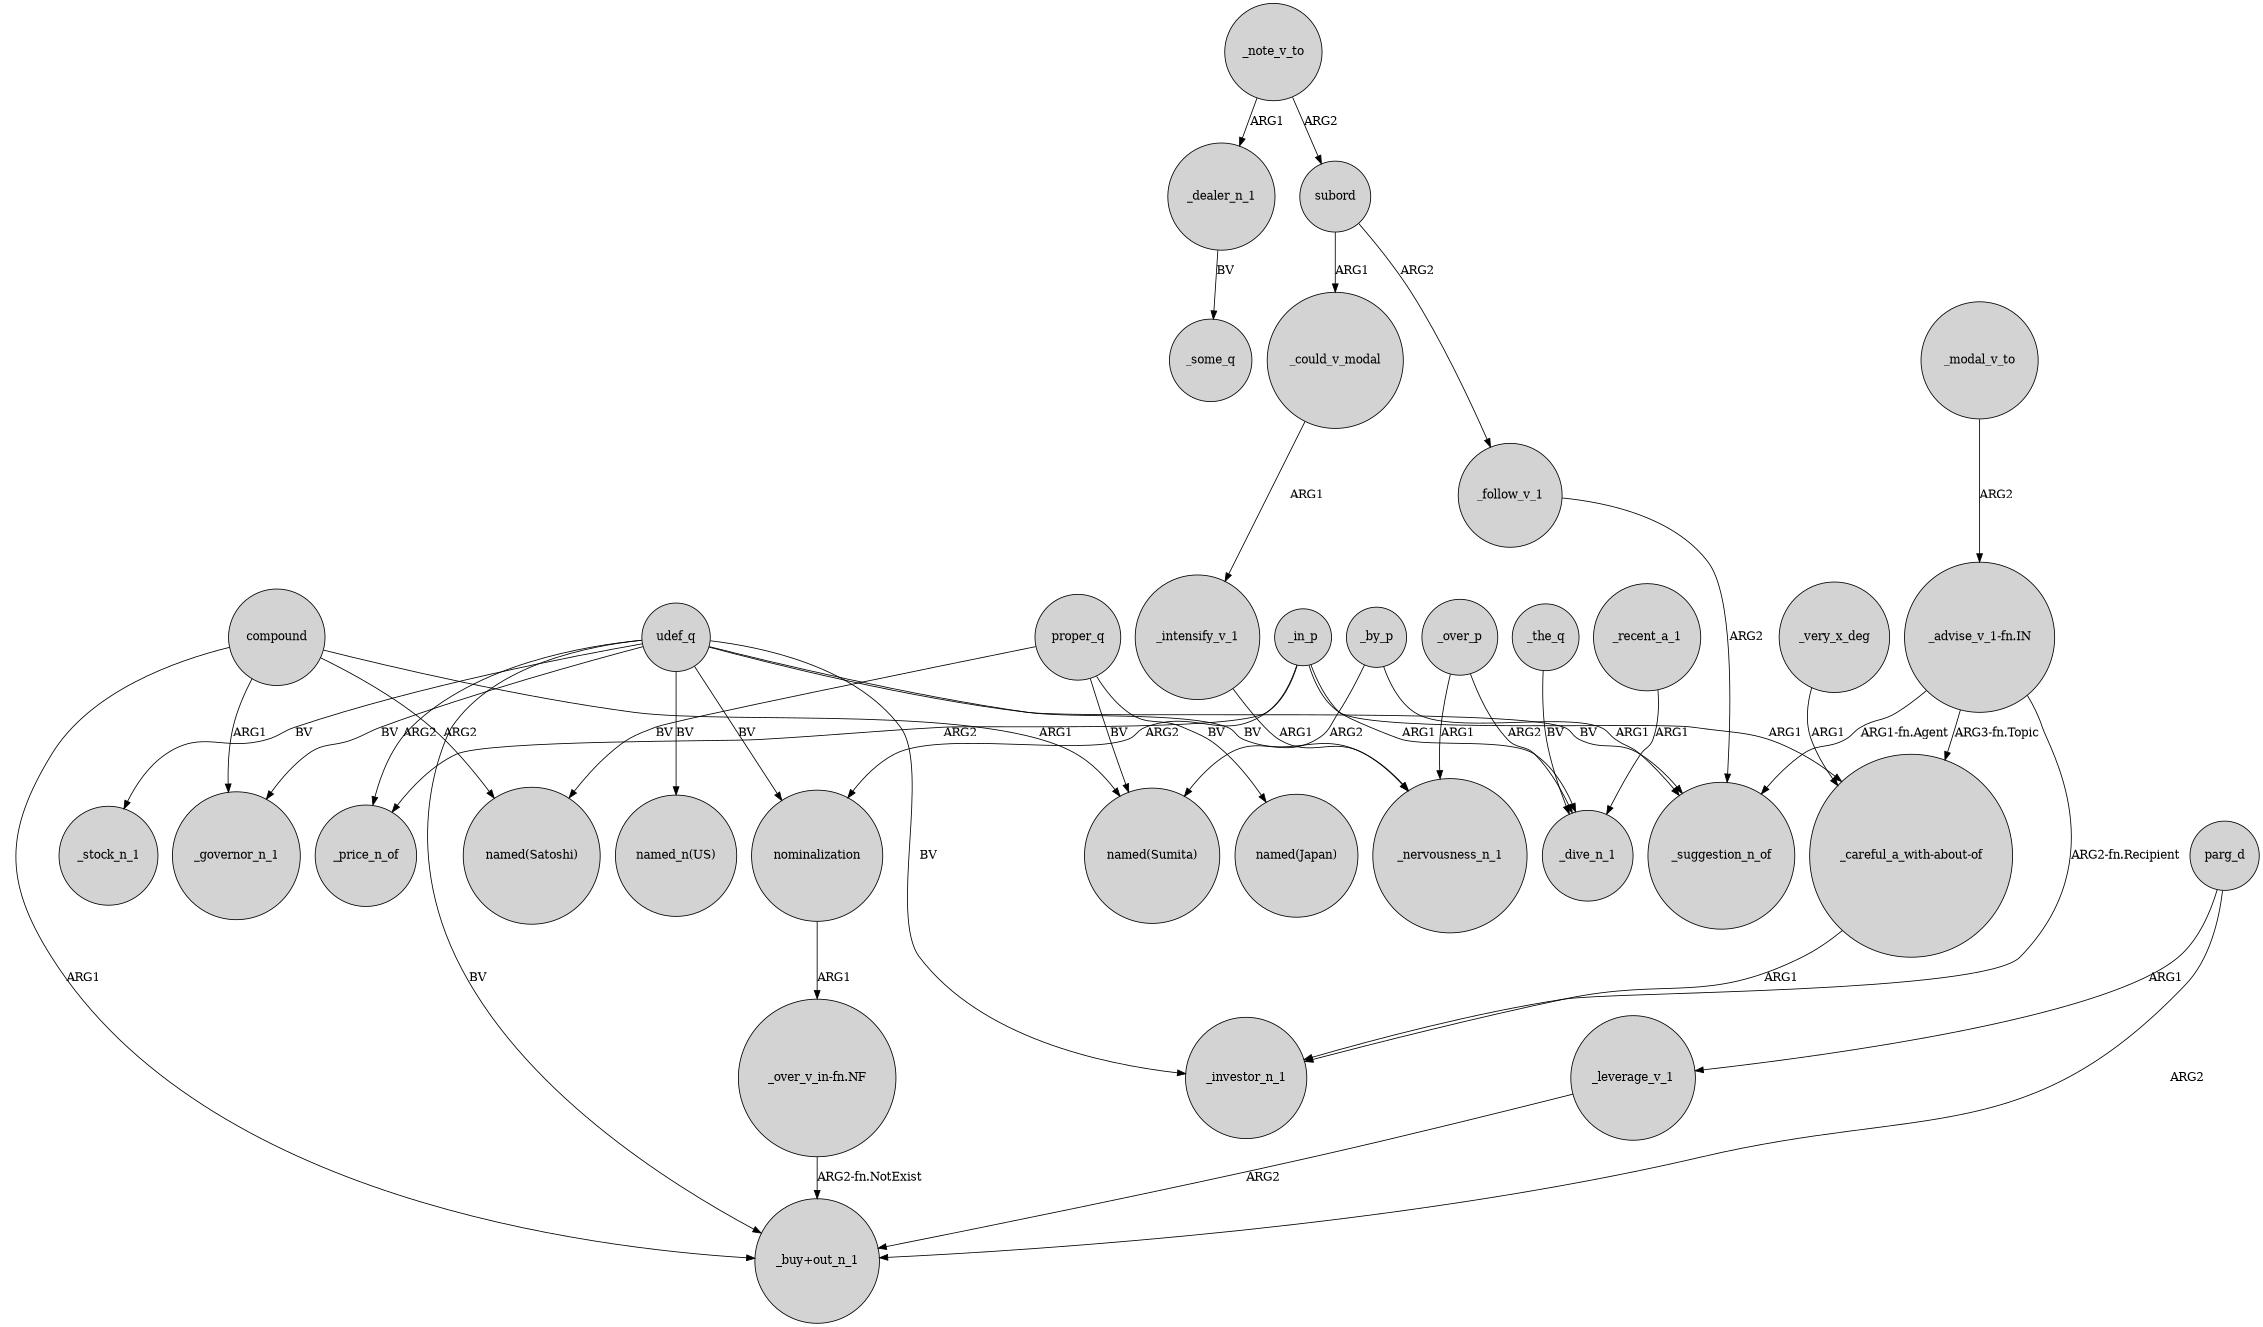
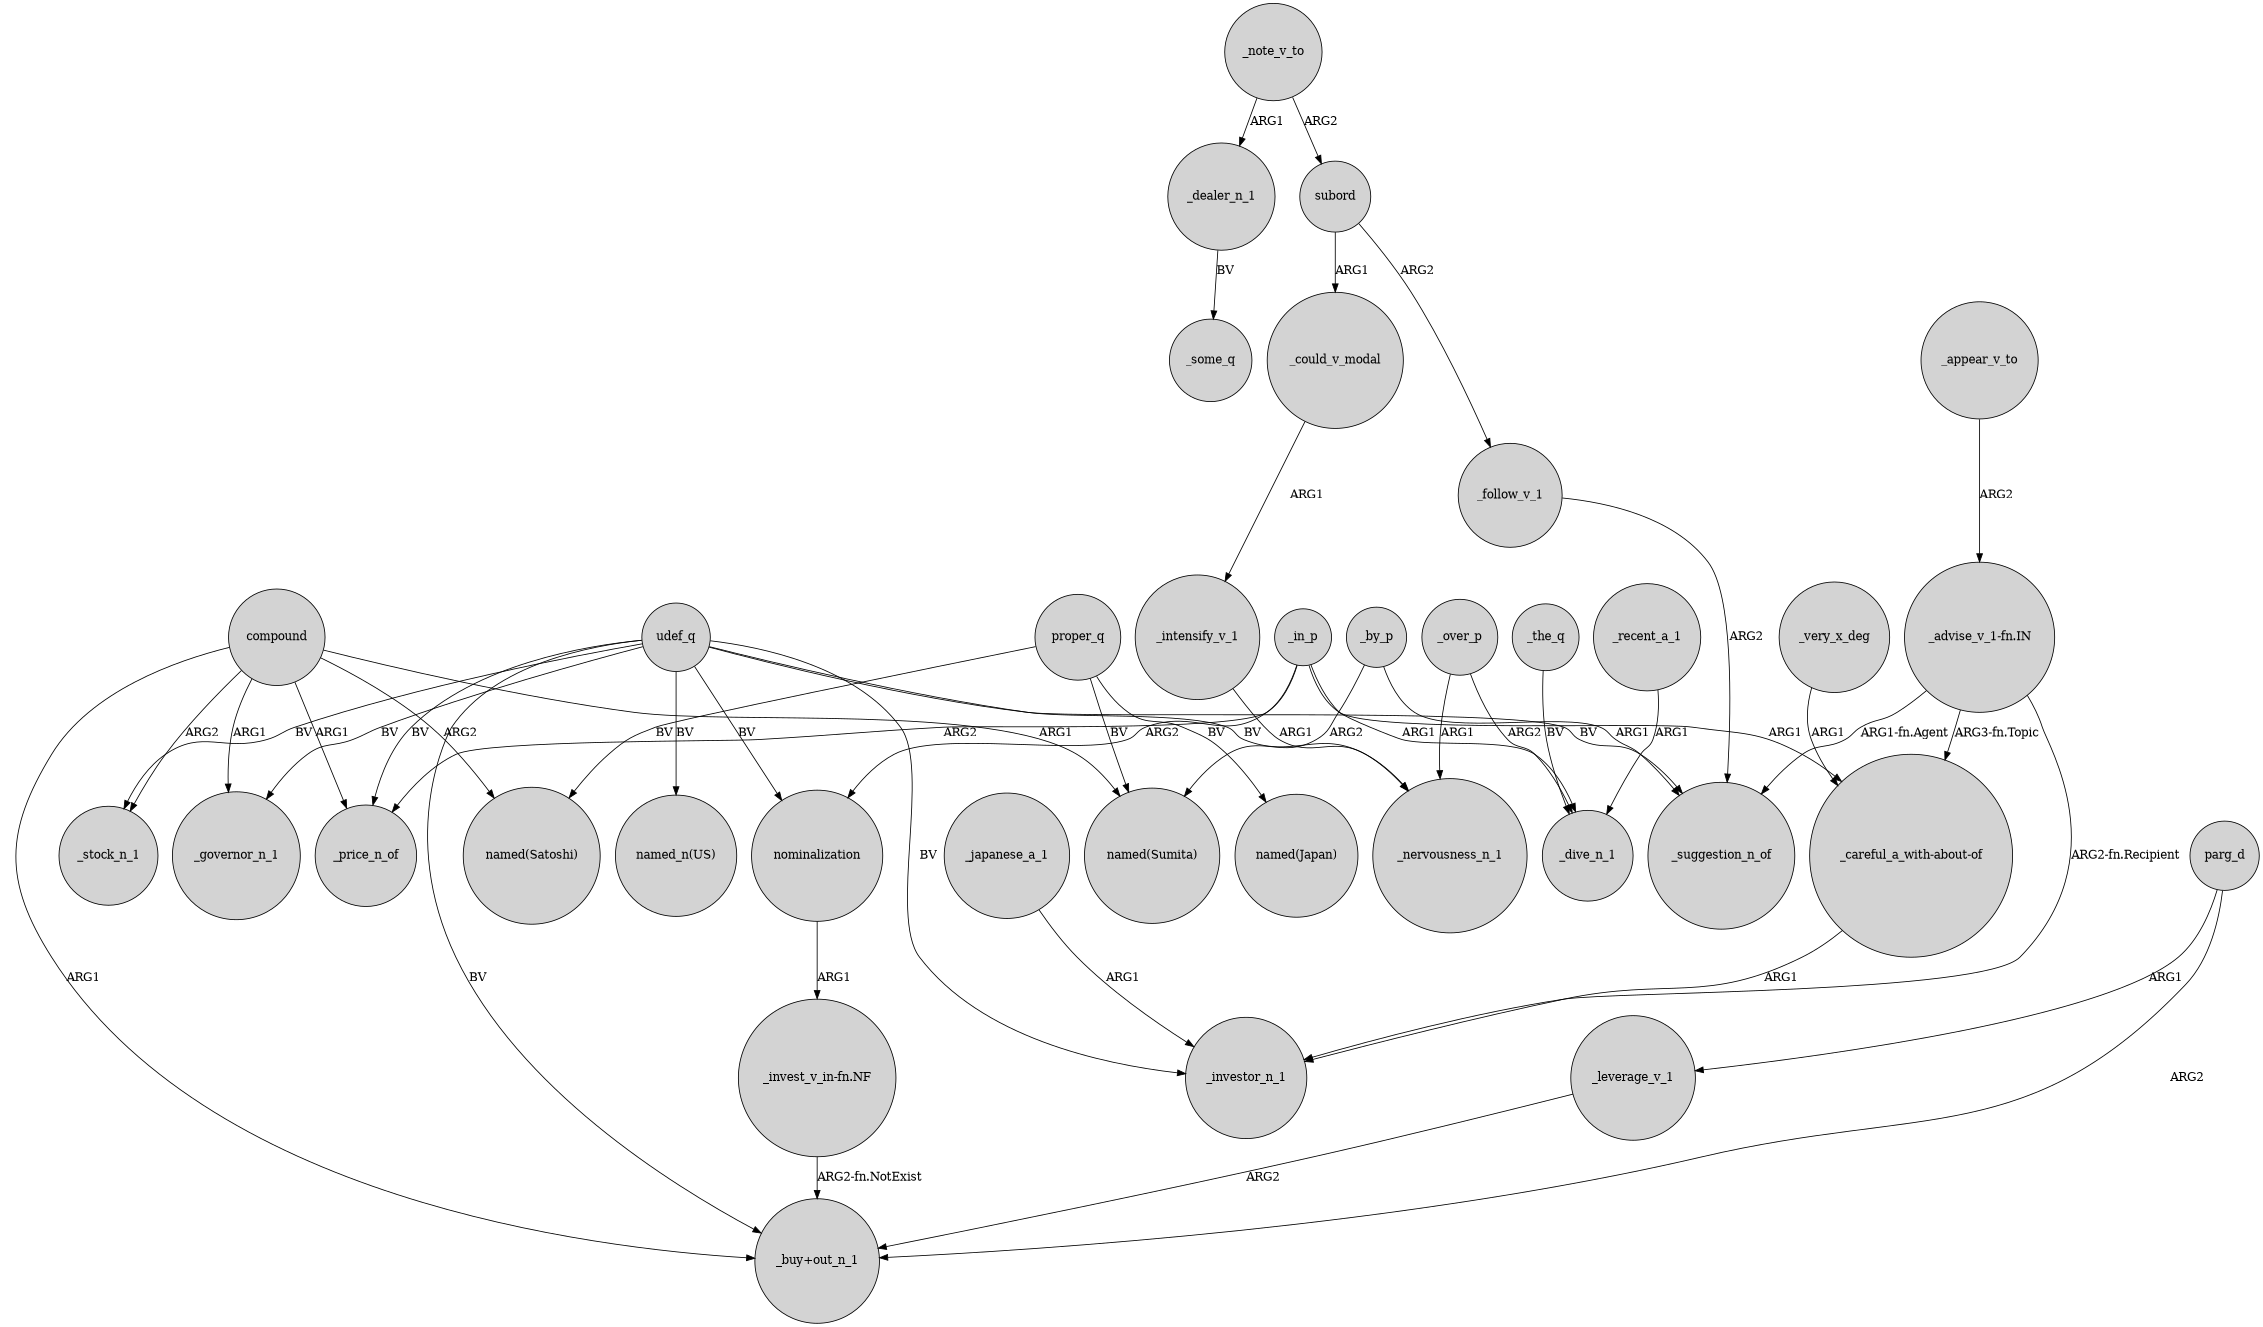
(1980, 360) -> (1980, 360)
none -> (183, 733)
(420, 733) -> (420, 733)
none -> (319, 741)
none -> (1007, 856)
(817, 1078) -> (817, 1078)
